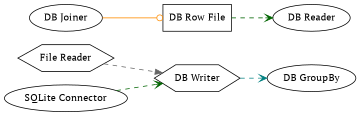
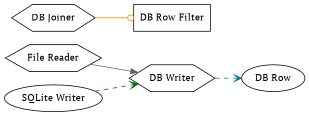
(66, 18) -> (53, 18)
(197, 18) -> (172, 18)
(312, 18) -> none
(130, 68) -> (111, 68)
(312, 78) -> (273, 78)
(66, 98) -> (53, 98)
